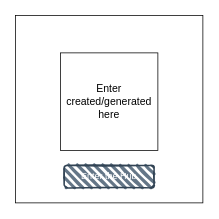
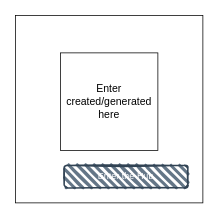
(109, 177) -> (126, 177)
